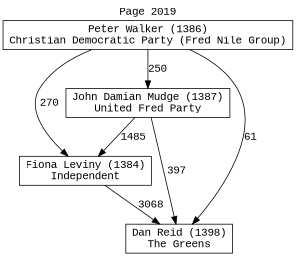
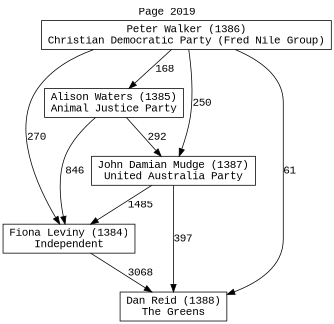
none -> (114, 103)
(148, 103) -> (173, 171)
(179, 239) -> (173, 307)
